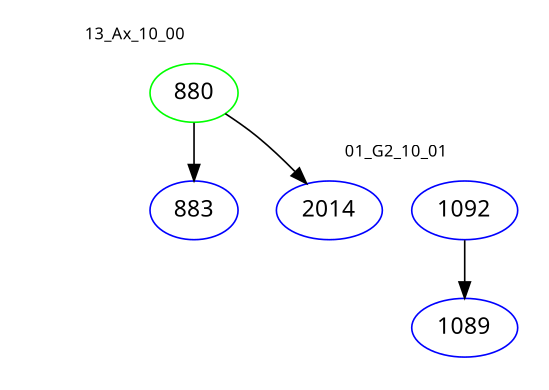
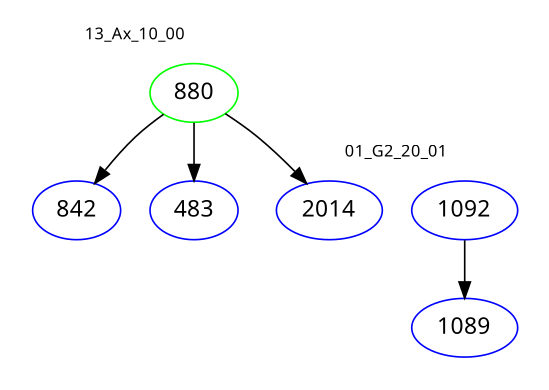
(397, 152) -> (397, 152)
none -> (77, 210)
(194, 210) -> (194, 210)
